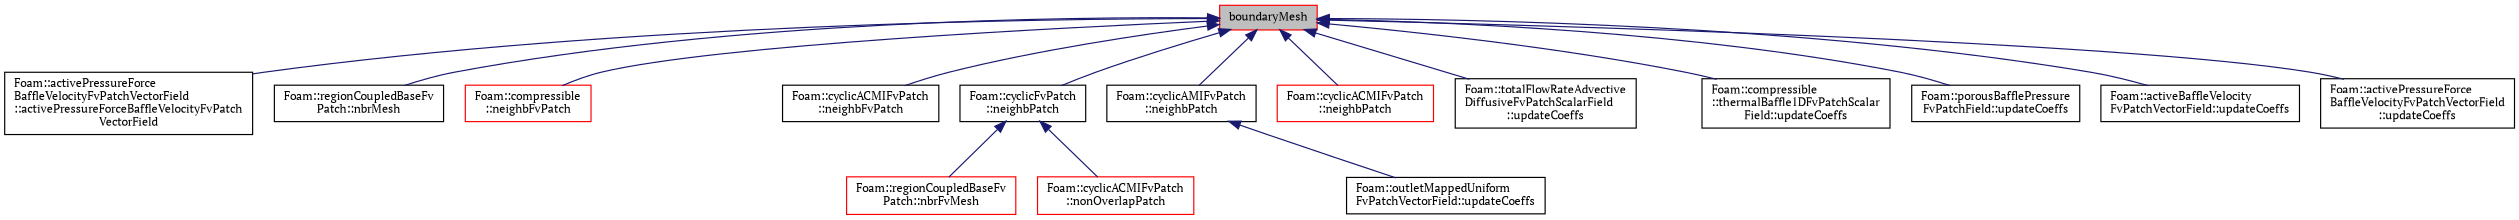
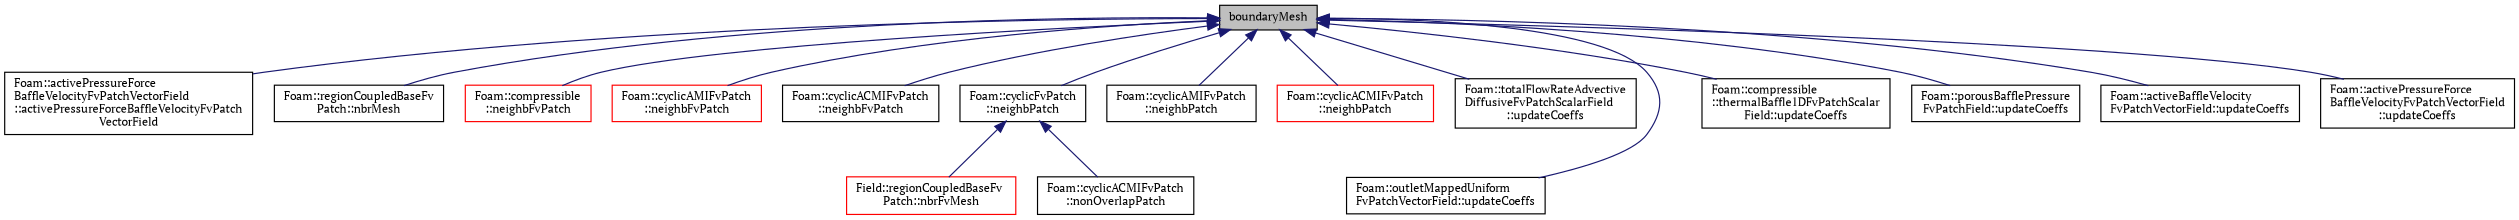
(1268, 18) -> (1268, 18)
none -> (687, 103)
(1318, 152) -> (1584, 42)
(931, 196) -> (931, 196)
(1116, 196) -> (1116, 196)
